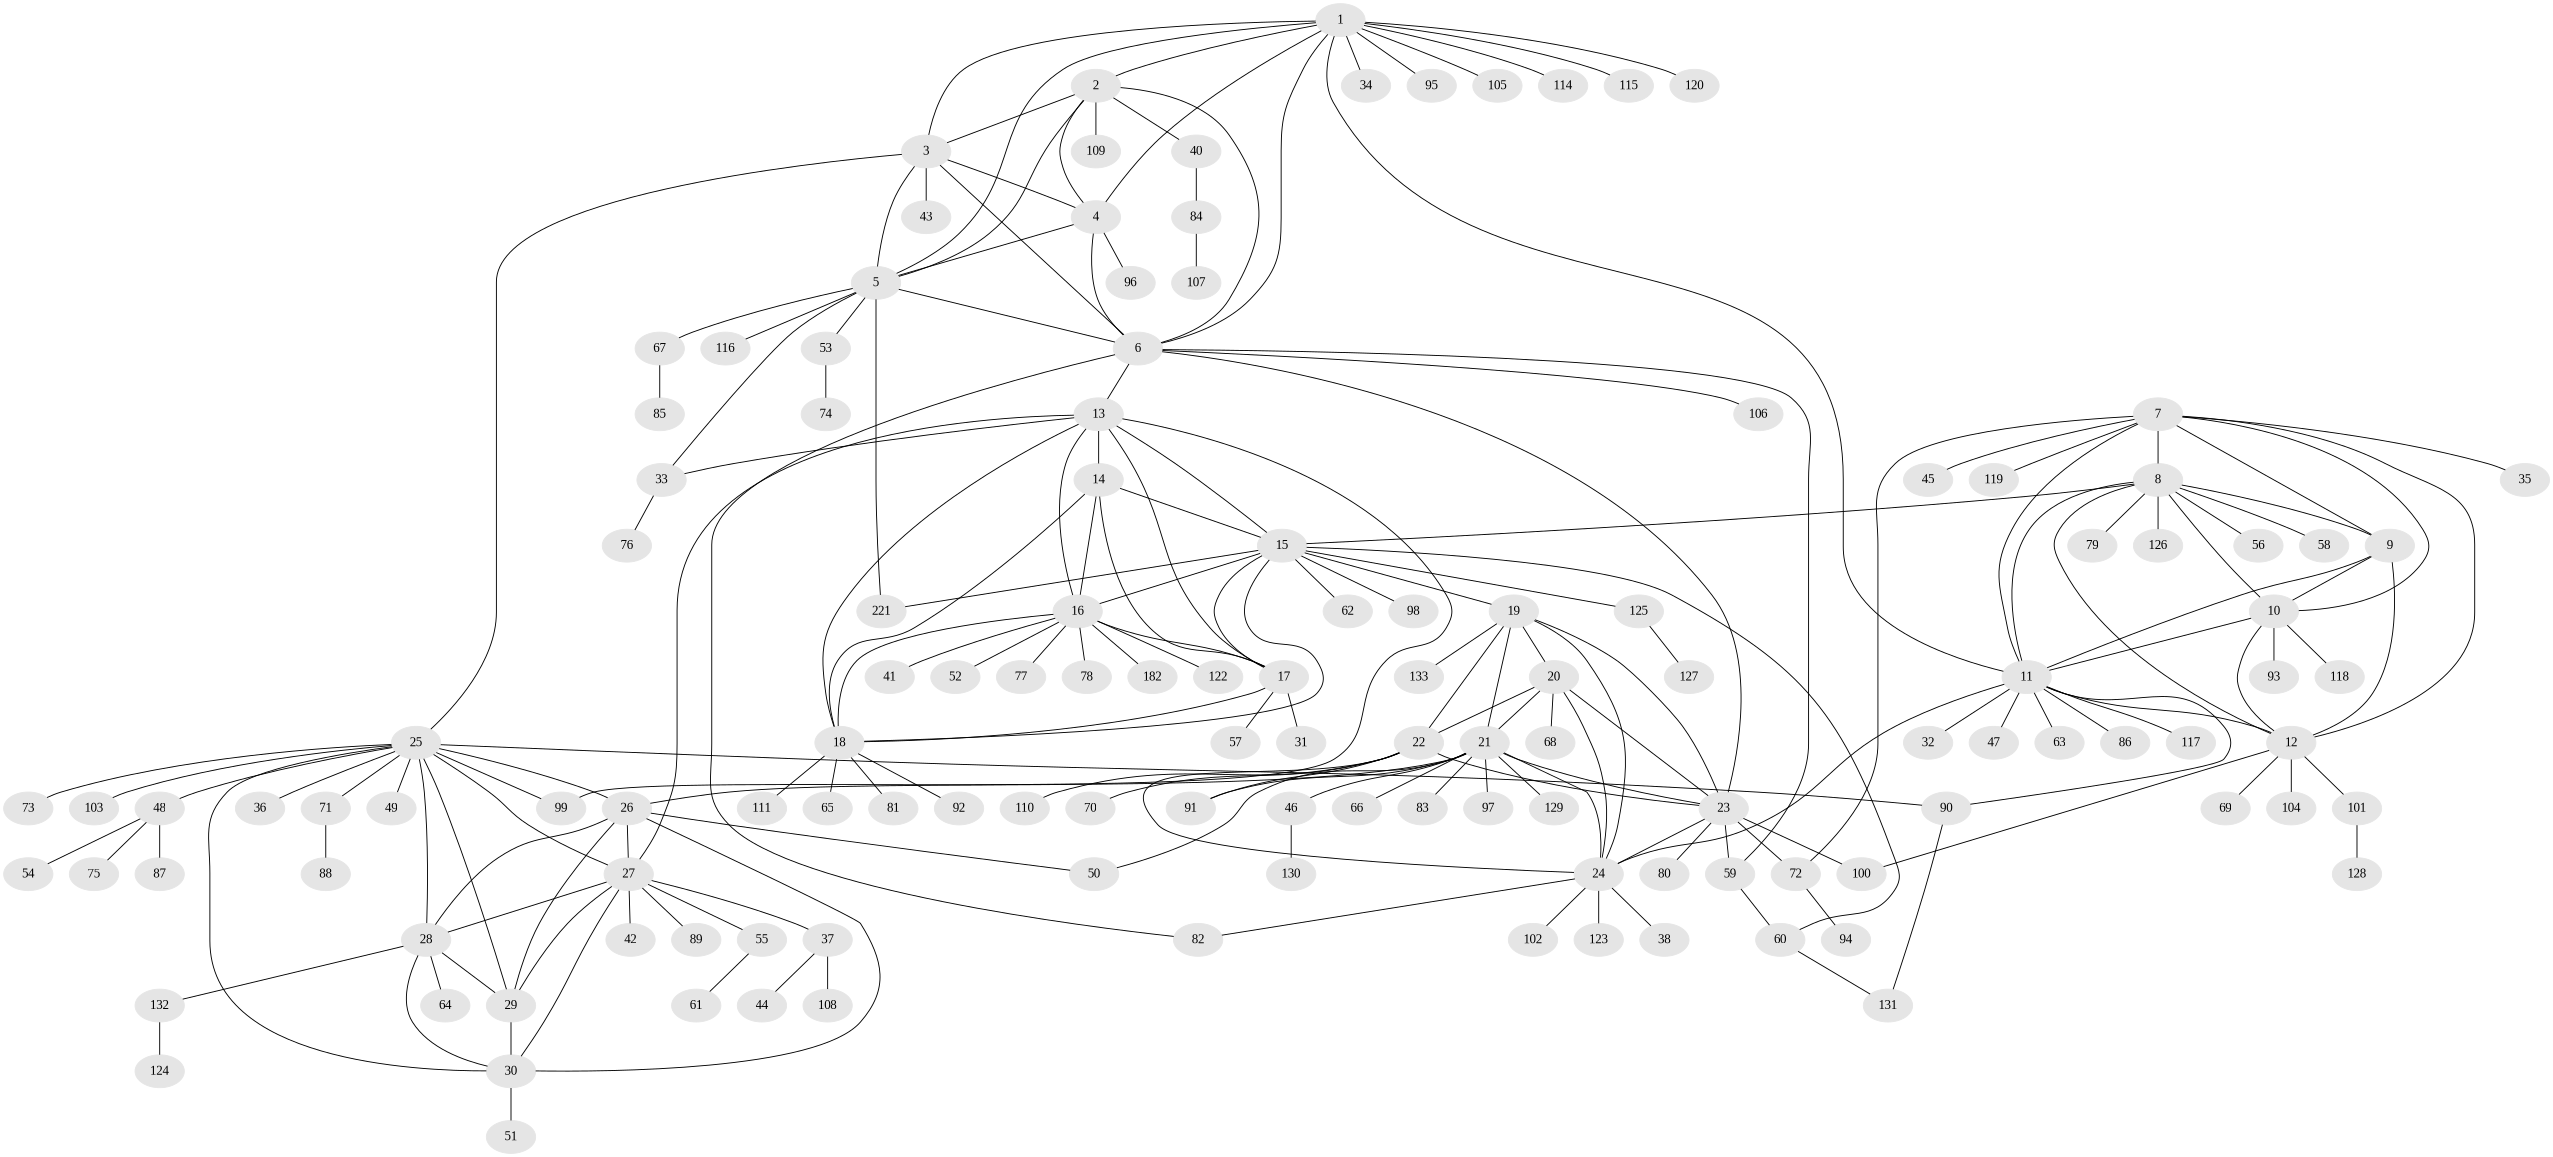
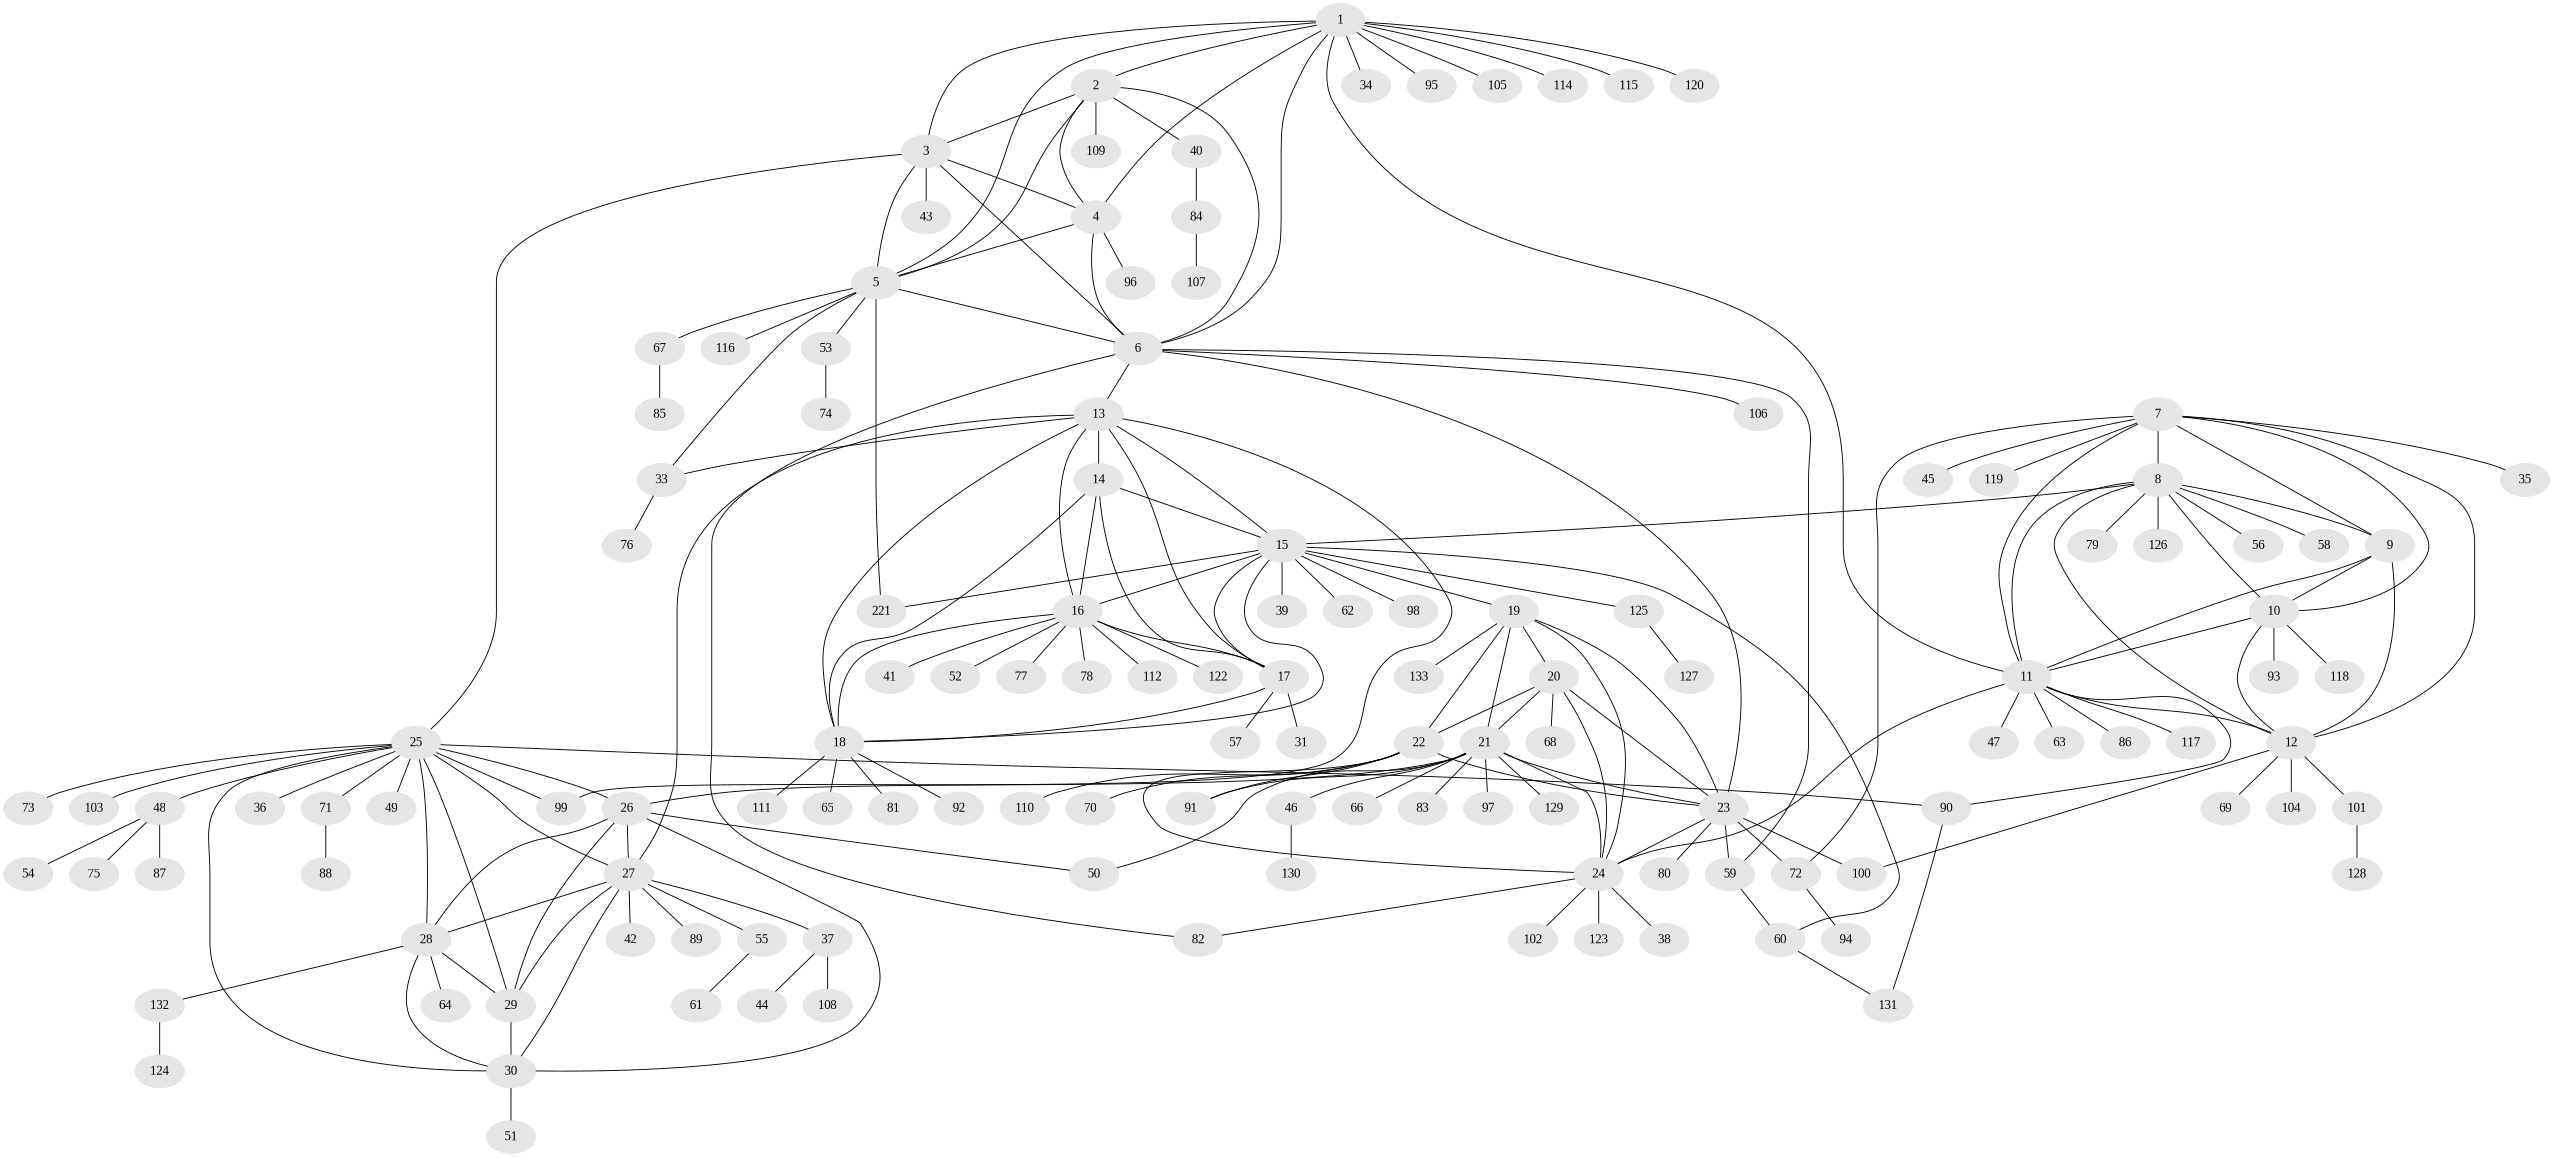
none -> (1282, 611)
(1152, 677) -> (1152, 677)
(1928, 743) -> none
